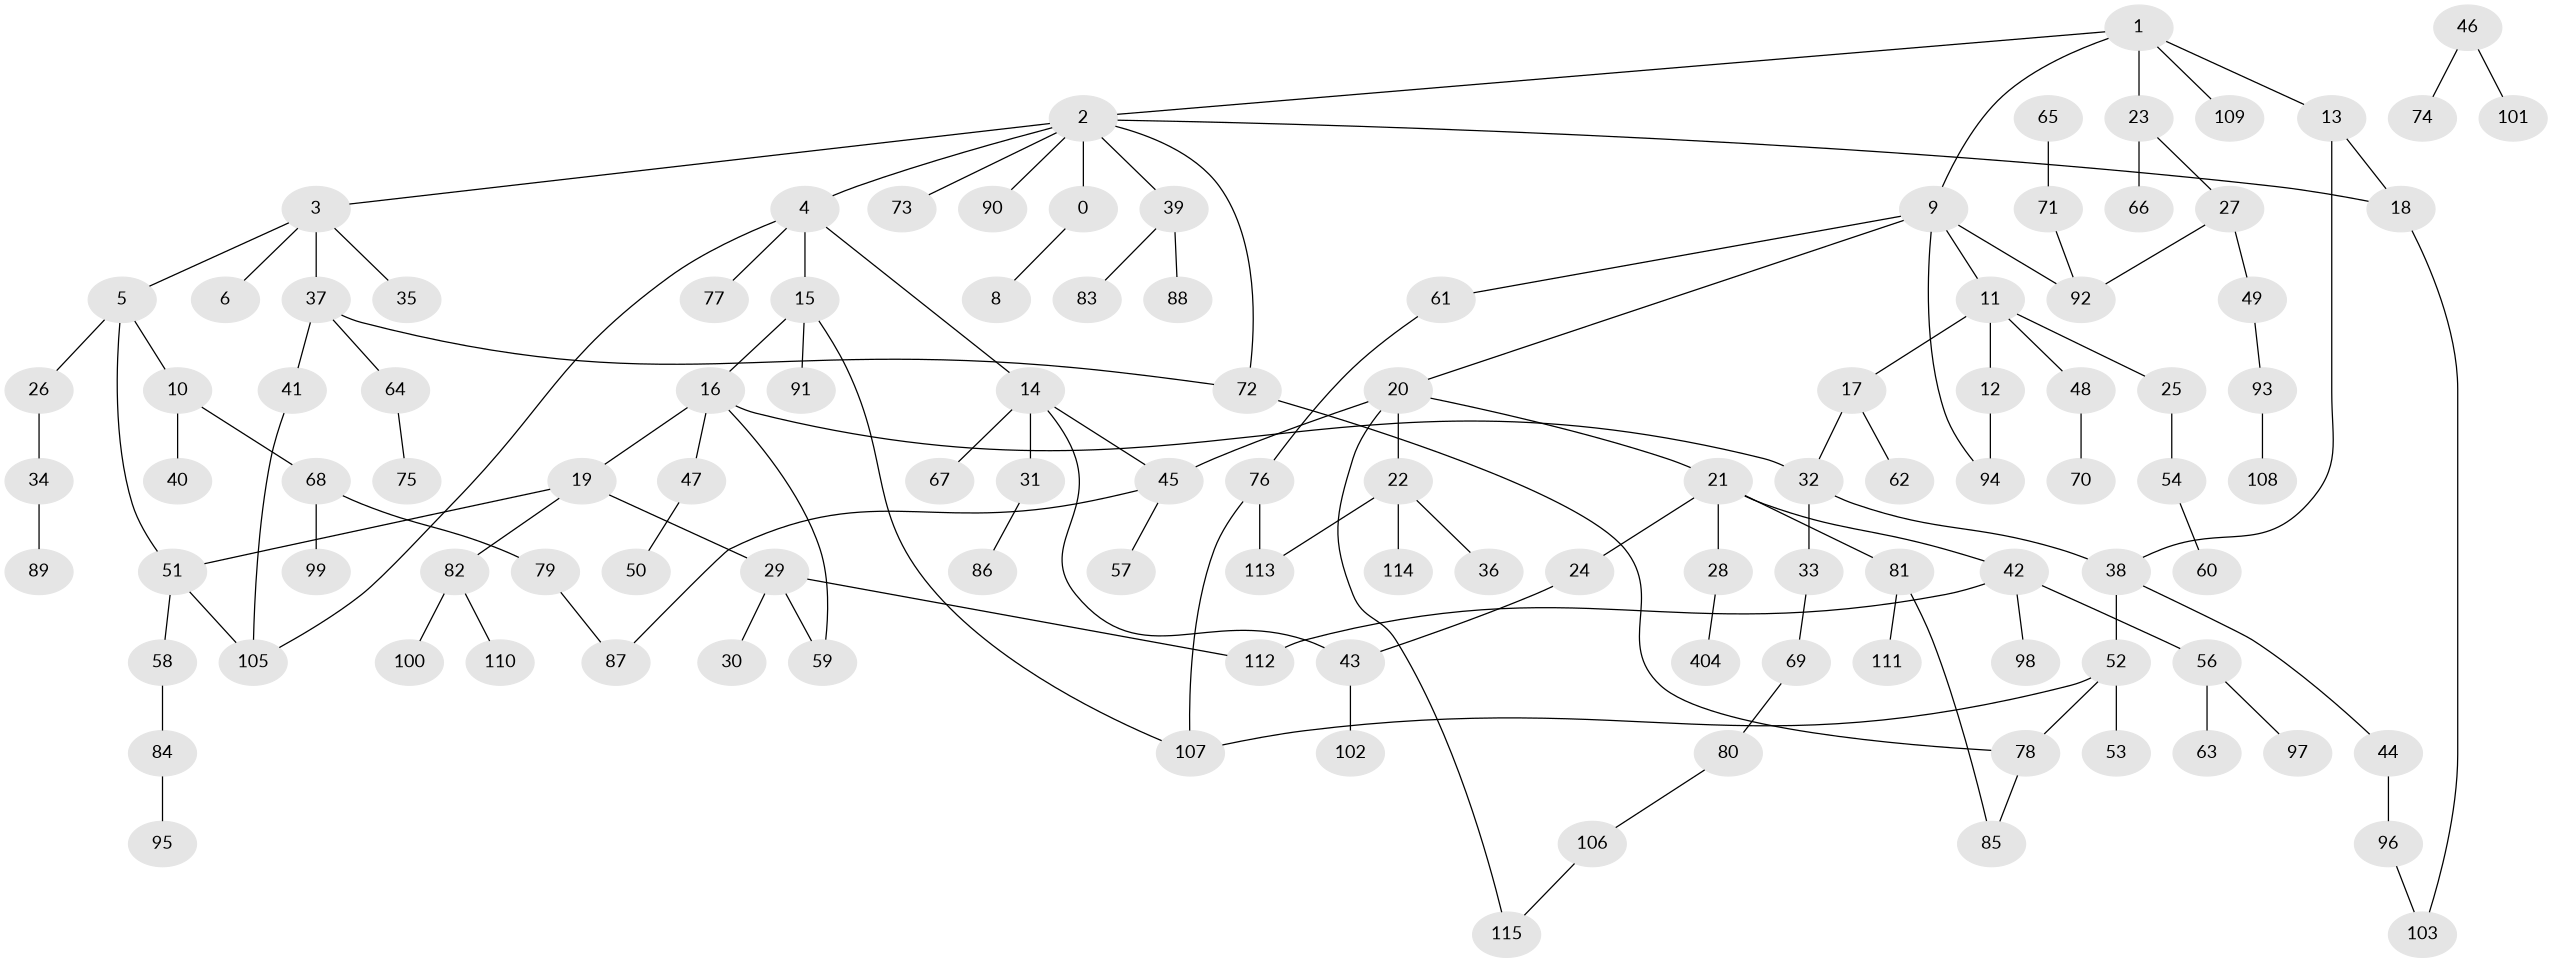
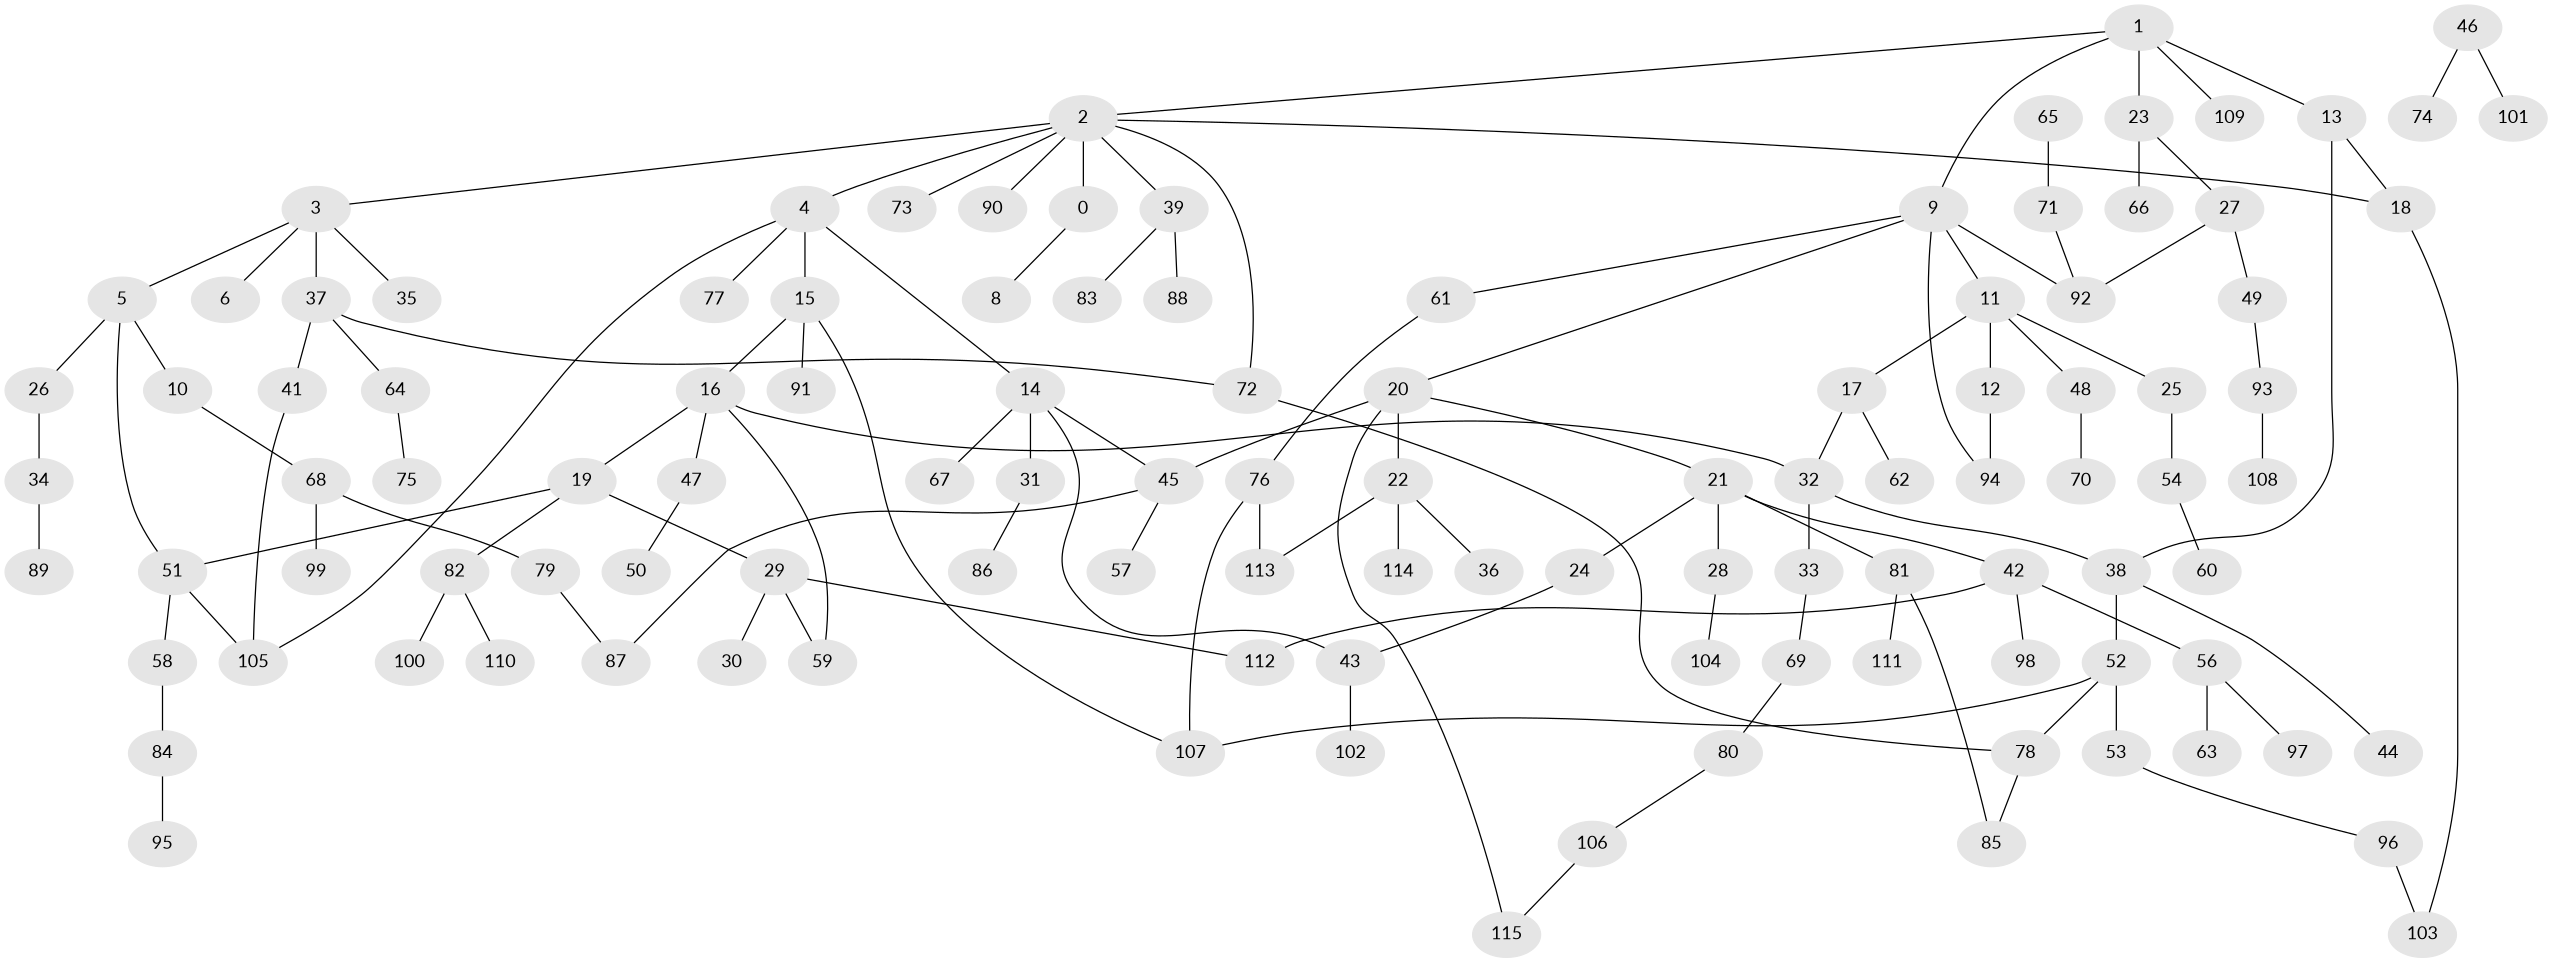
(178, 481) -> none
(1706, 663) -> (1706, 663)
(2388, 799) -> (2249, 805)
